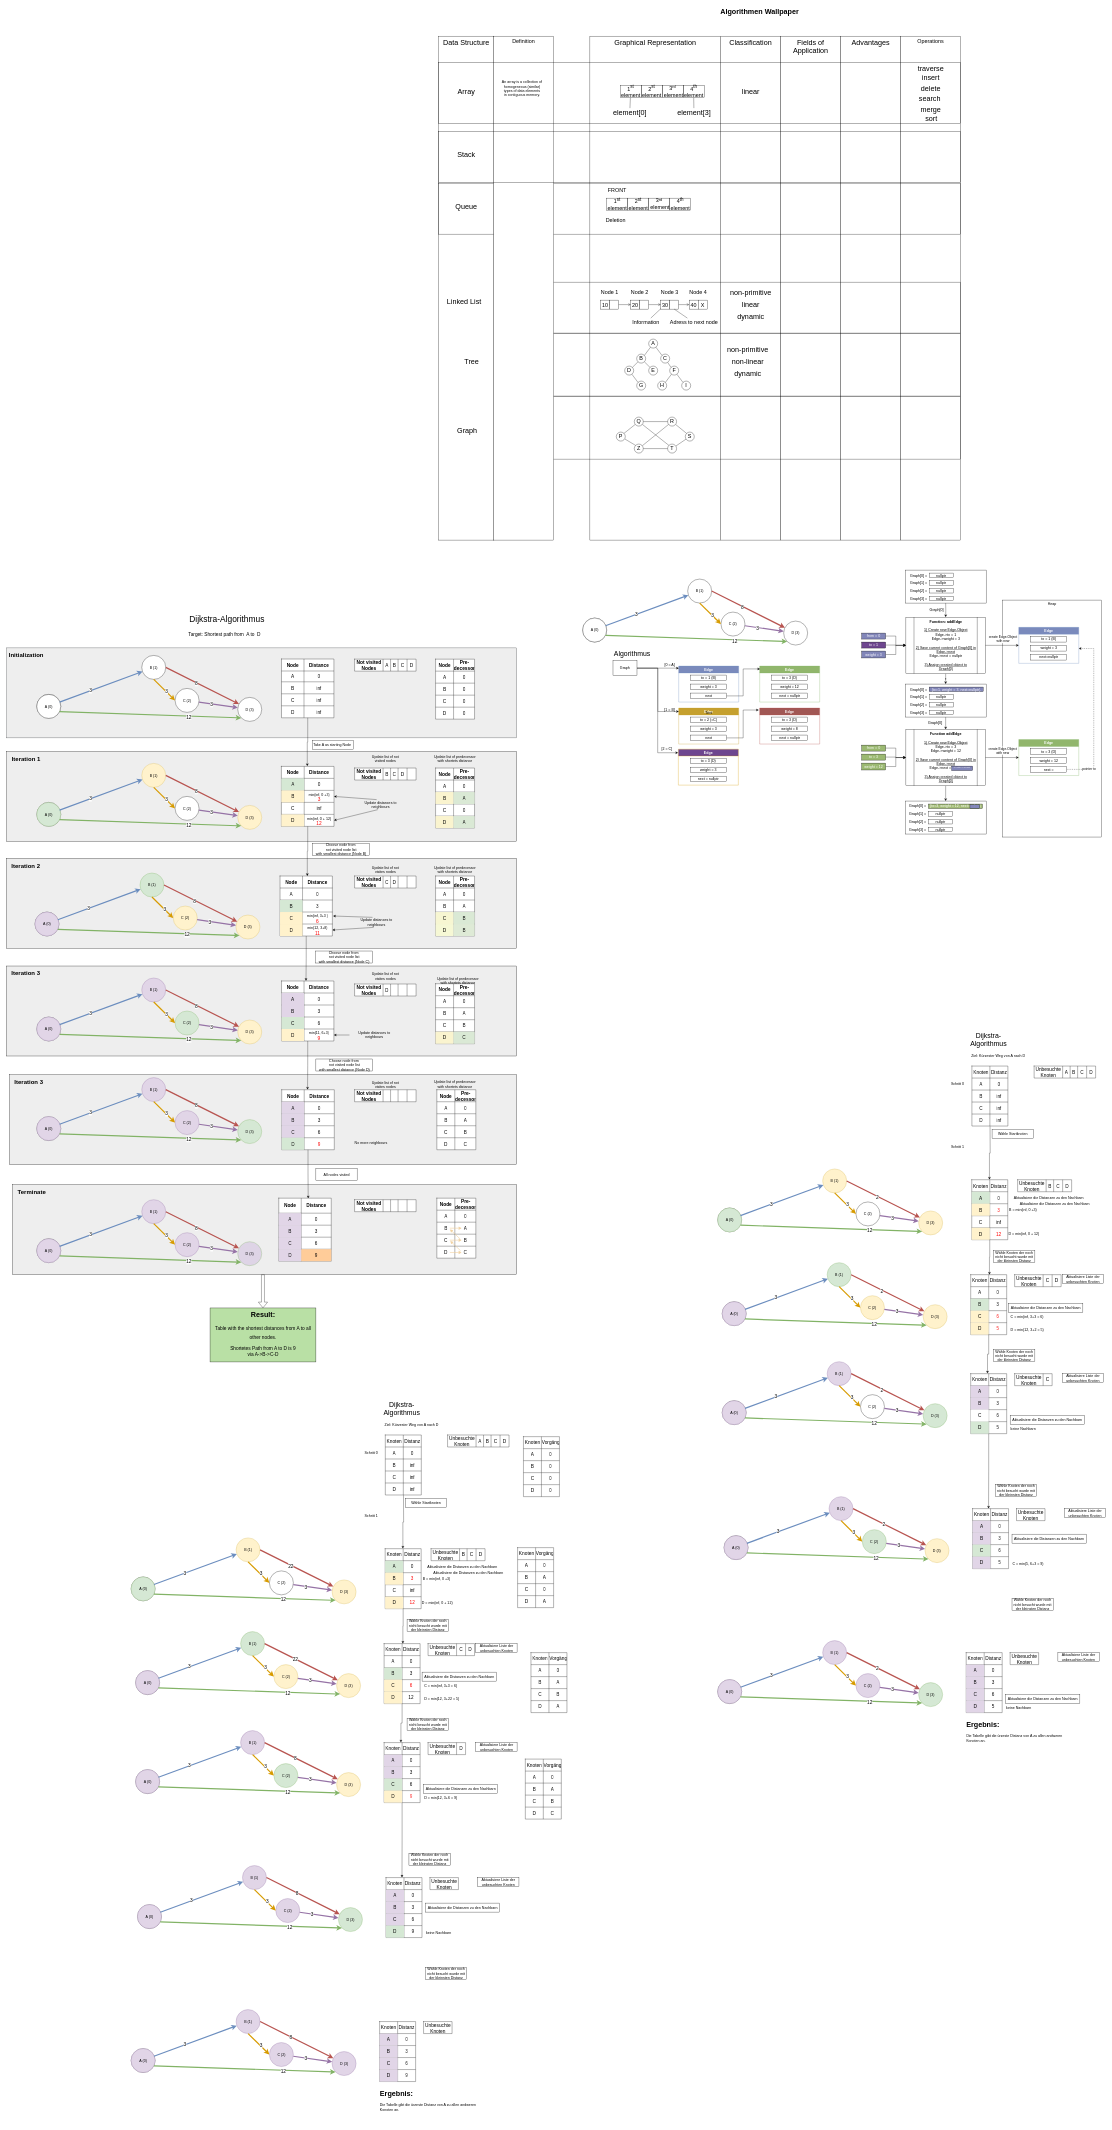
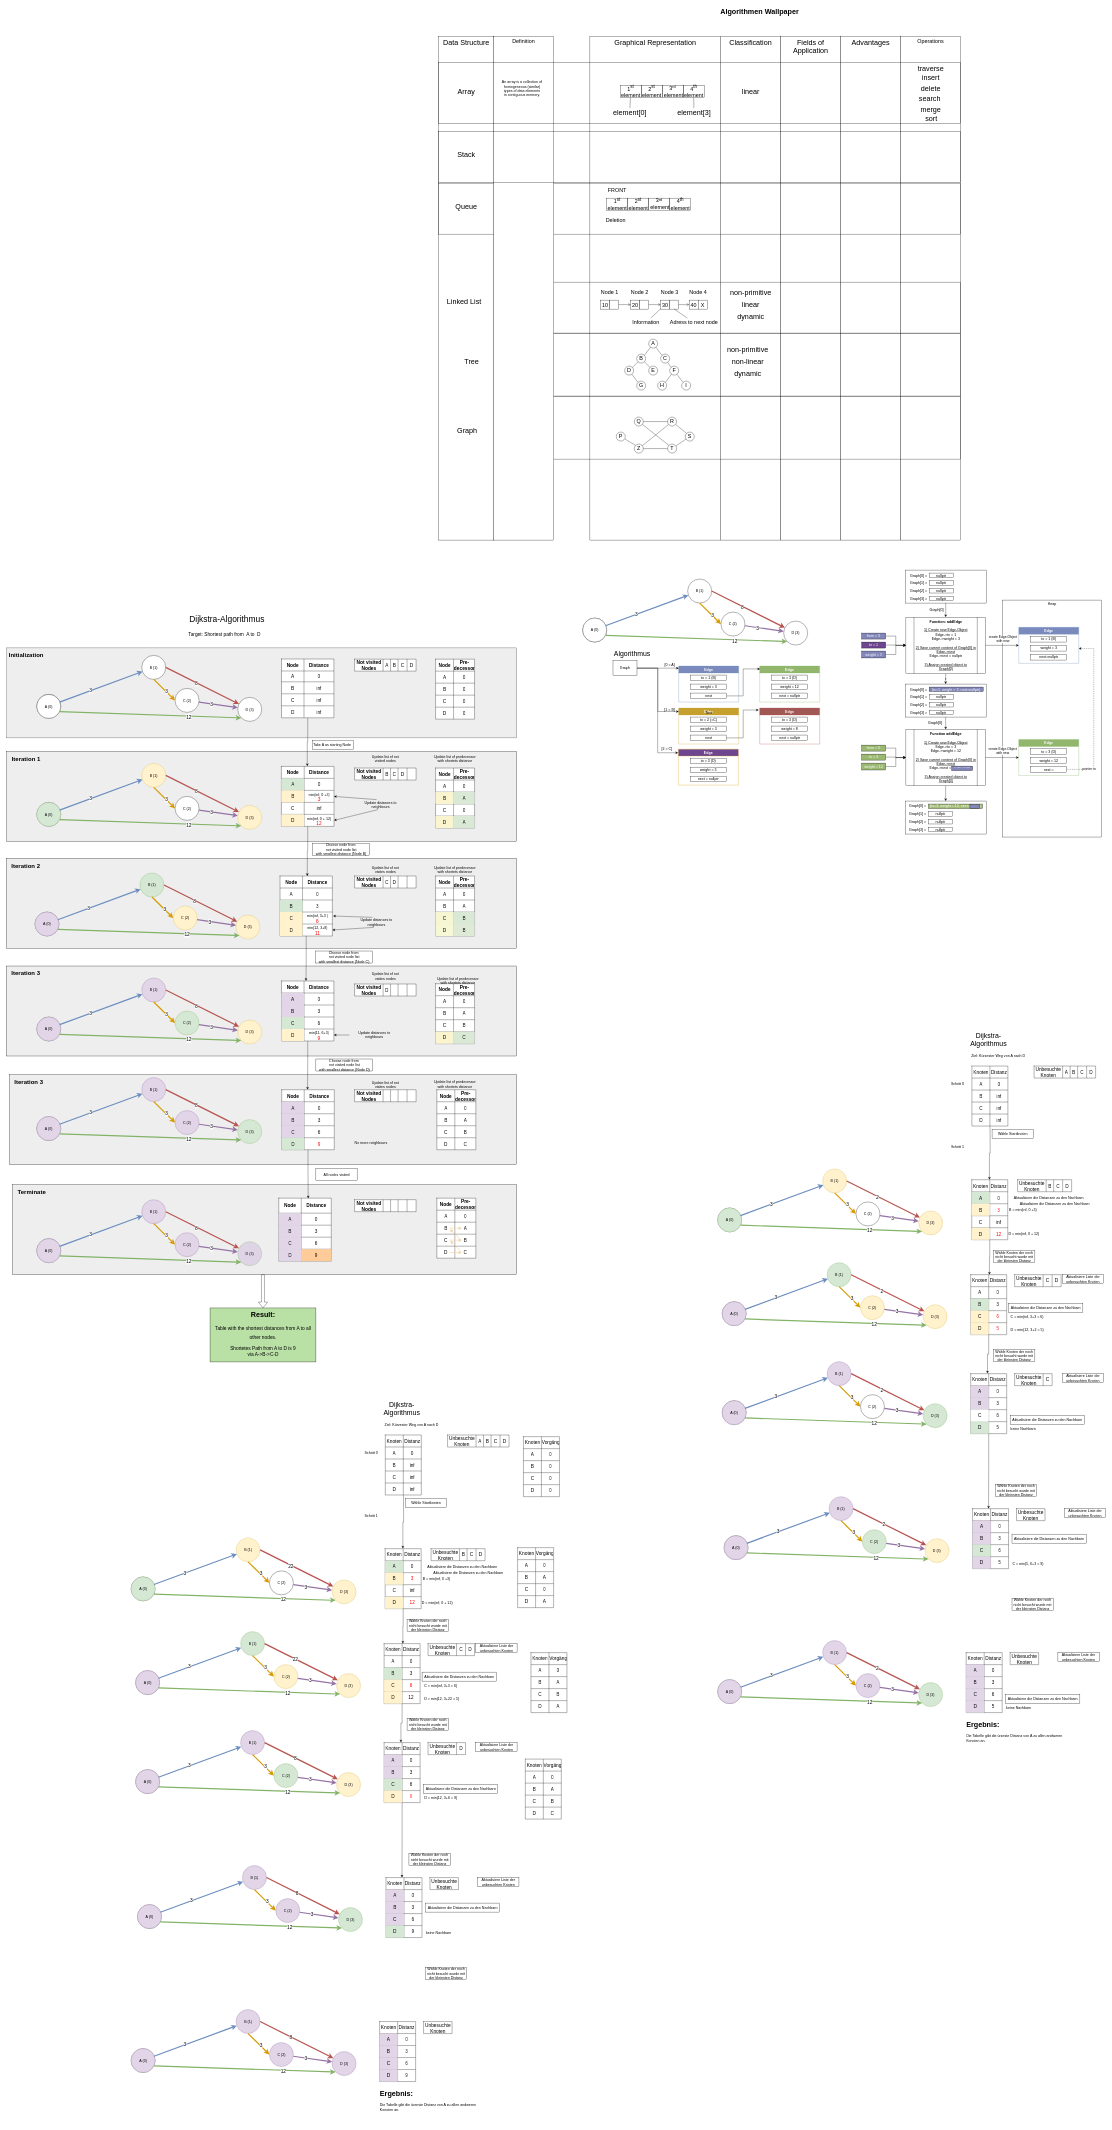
(630, 429) -> none
